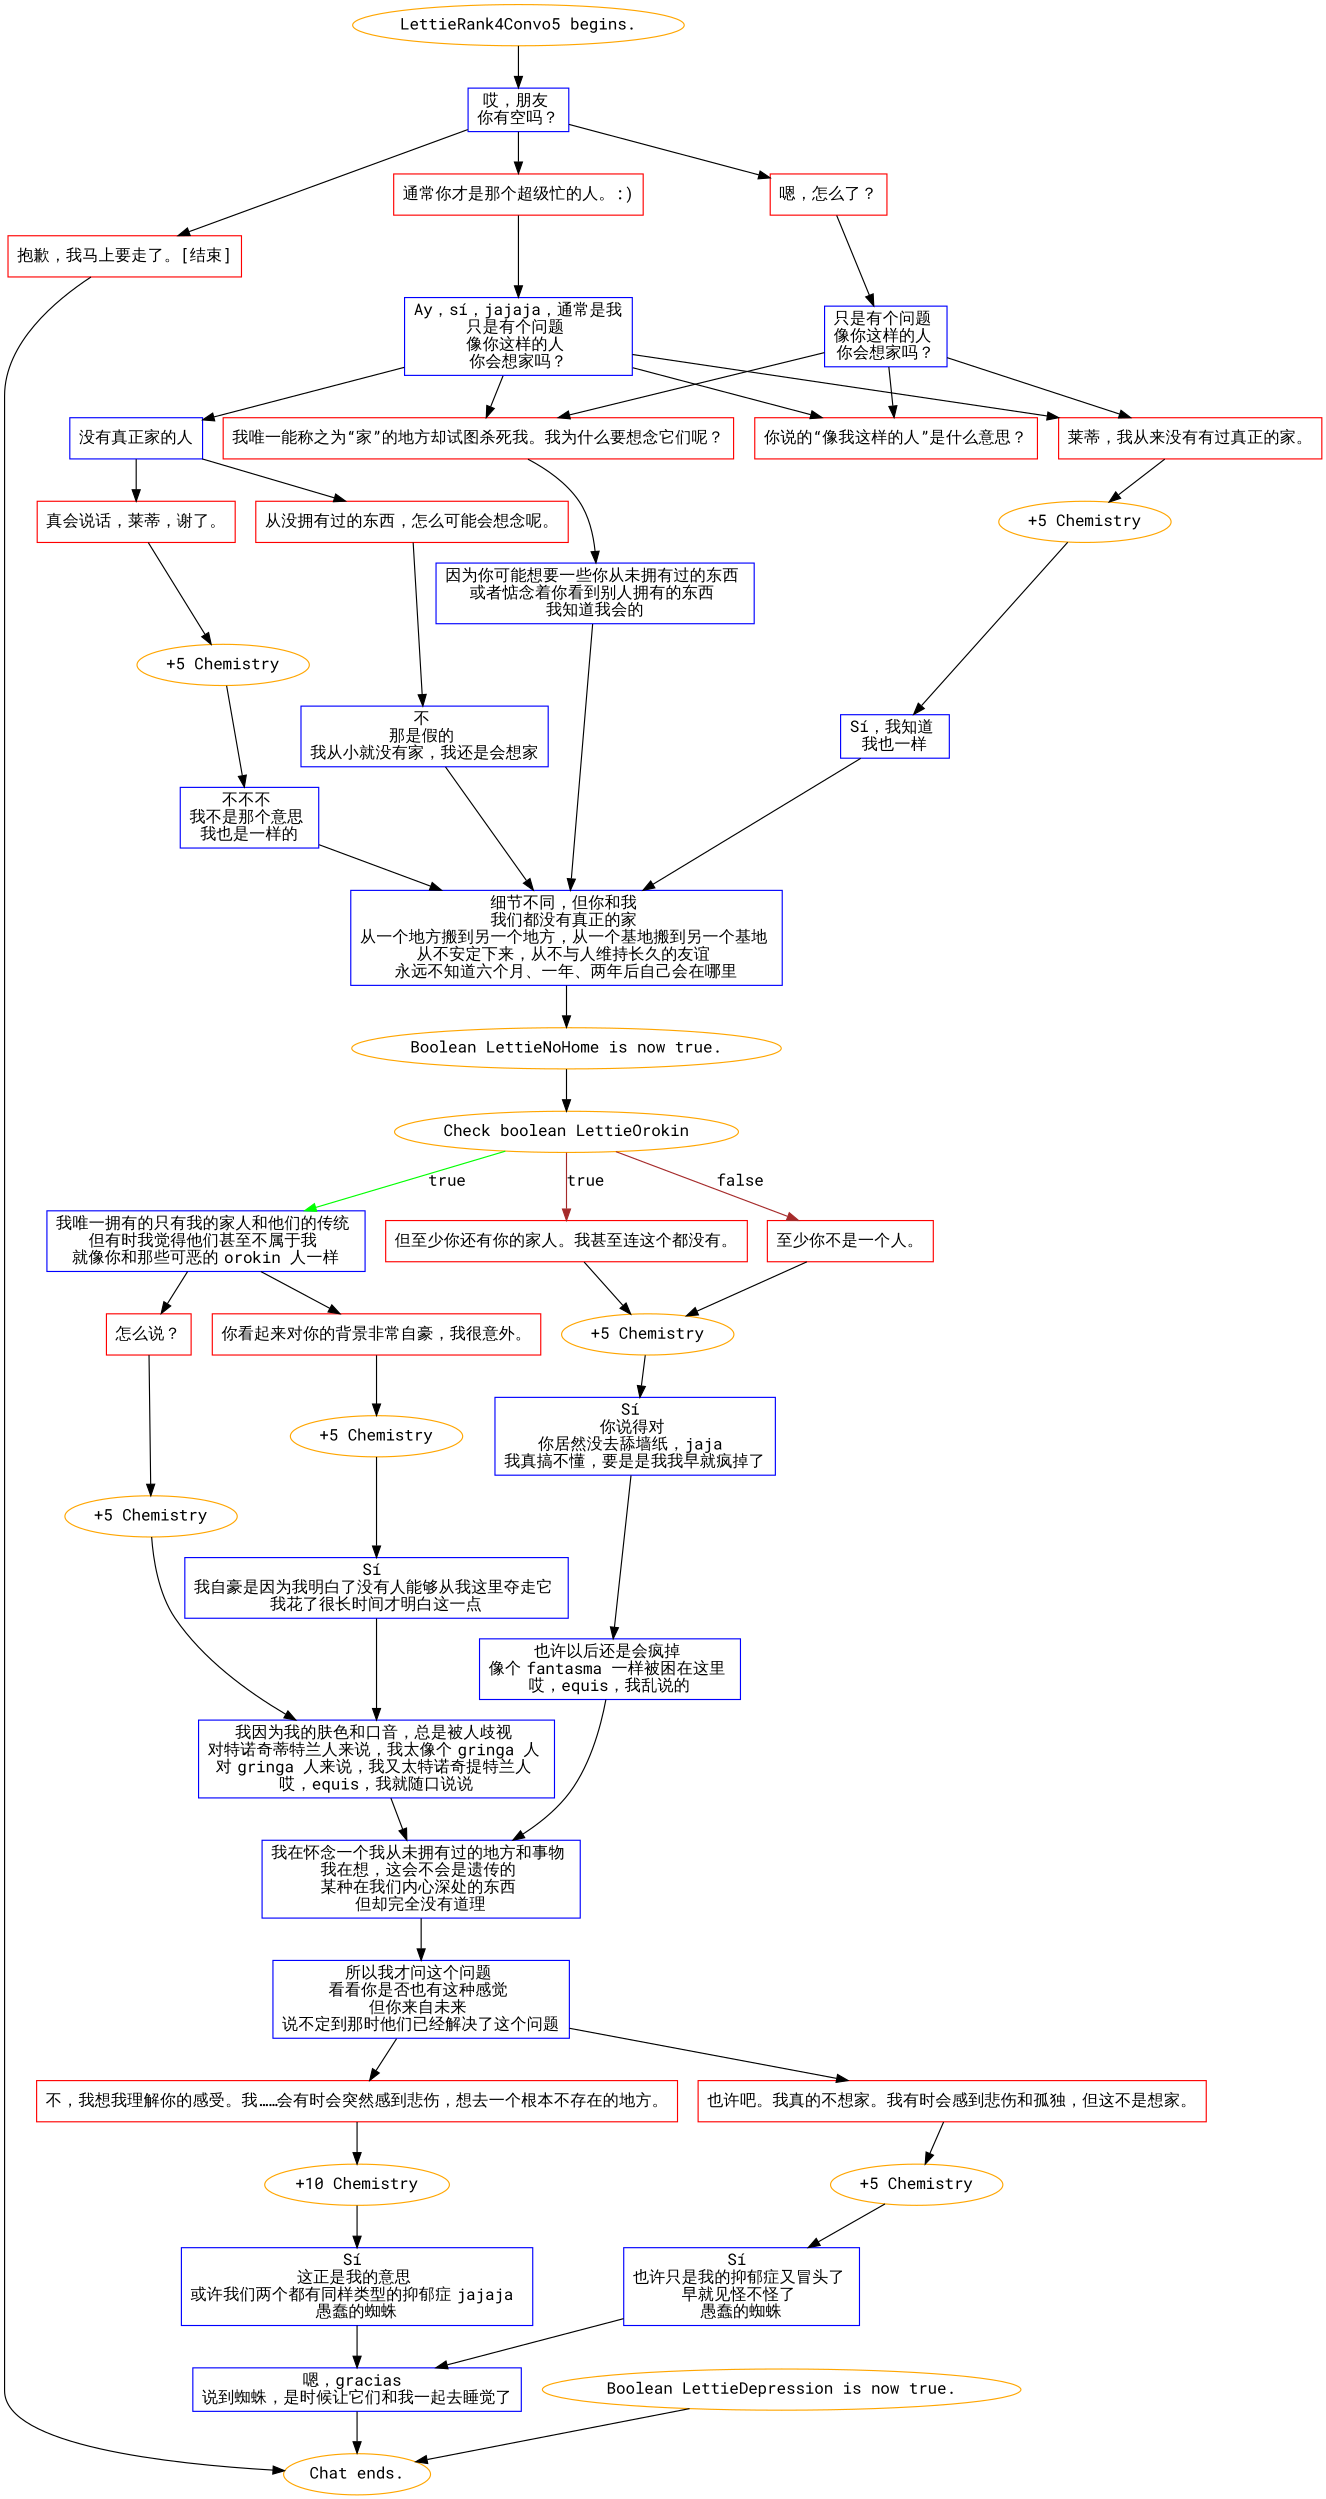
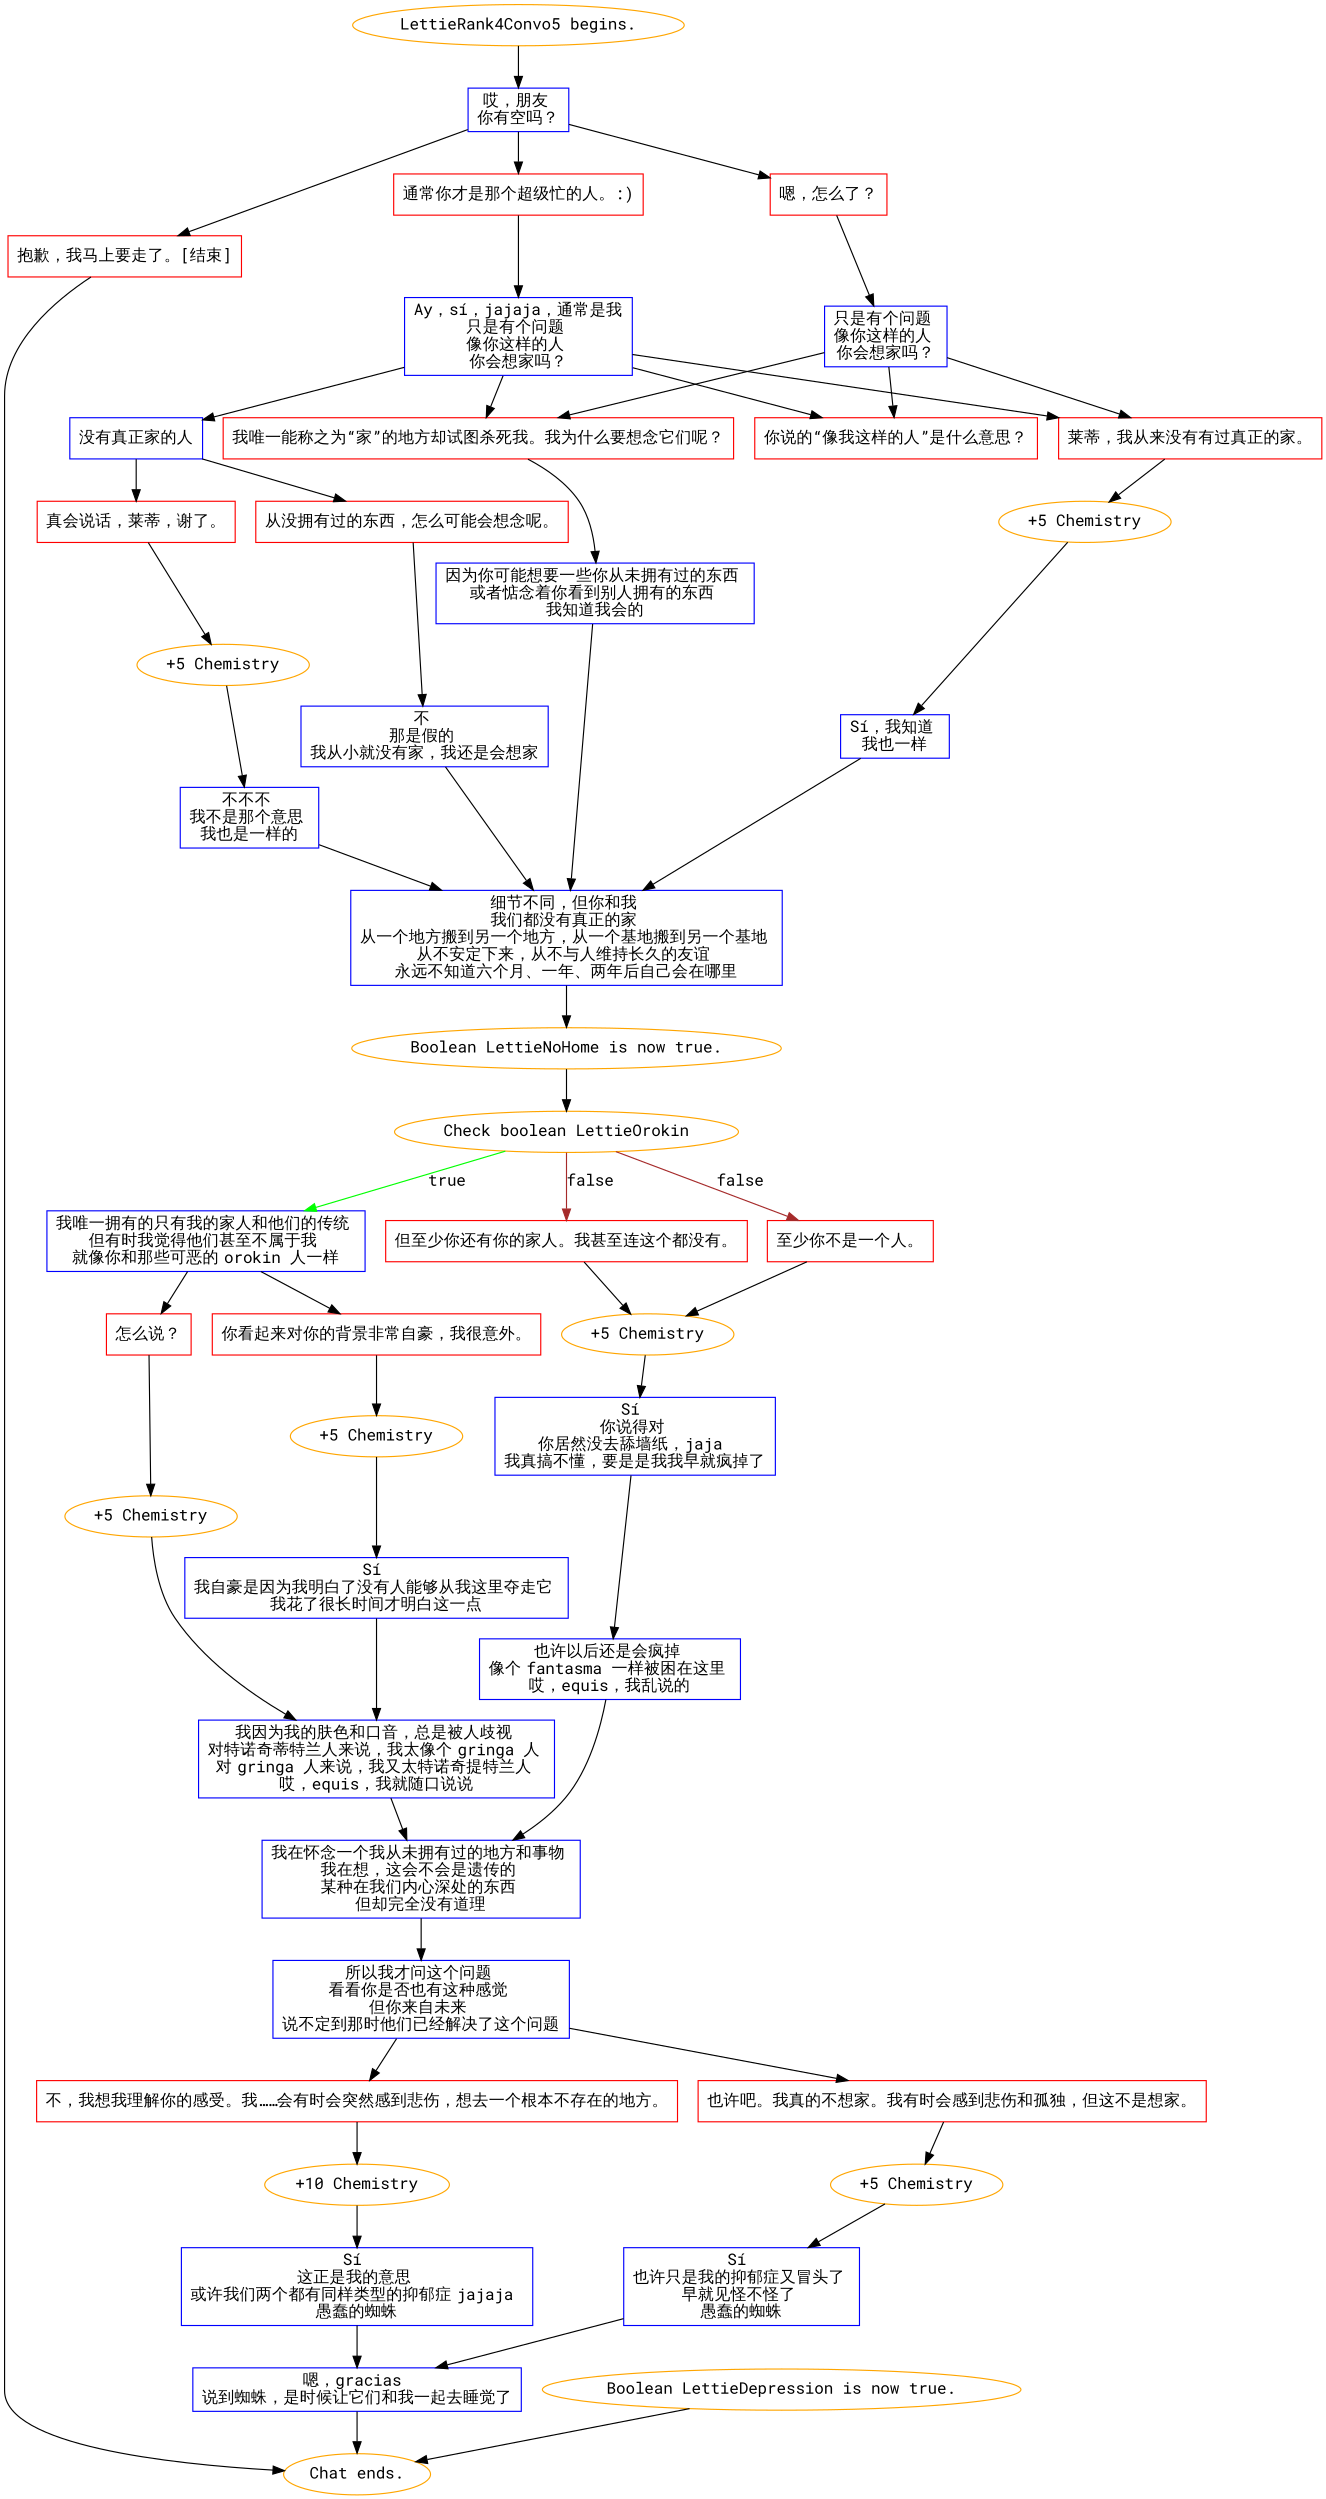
(586, 1182) -> (591, 1182)
